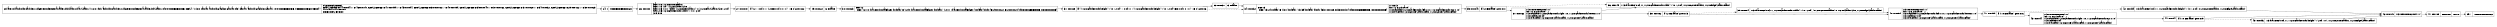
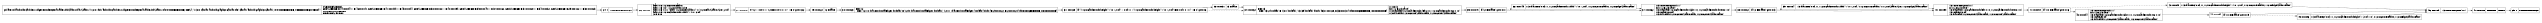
(1618, 9) -> (1638, 9)
